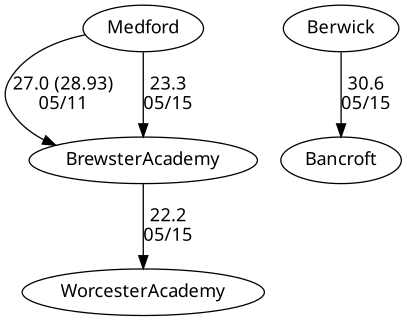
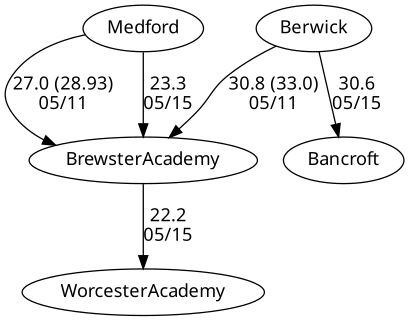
none -> (222, 81)
